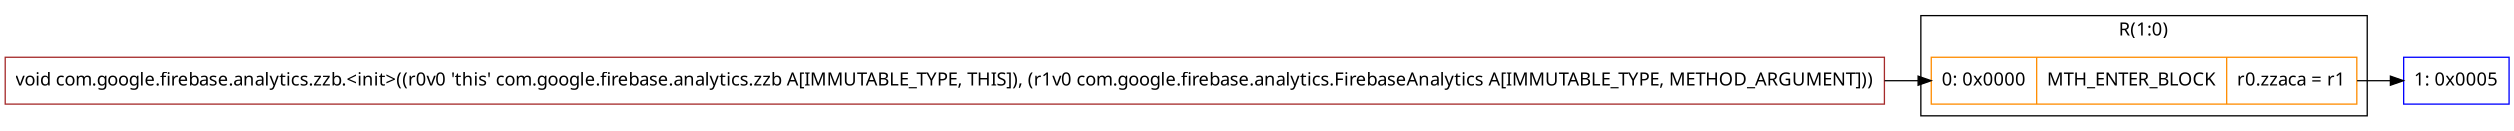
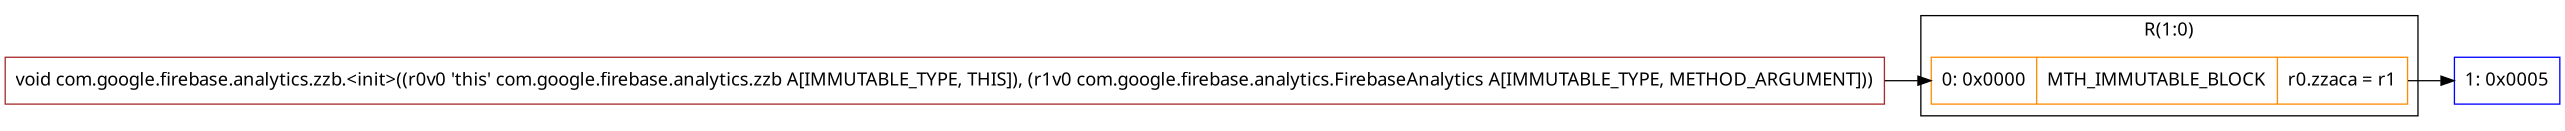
(2132, 80) -> (2157, 80)
